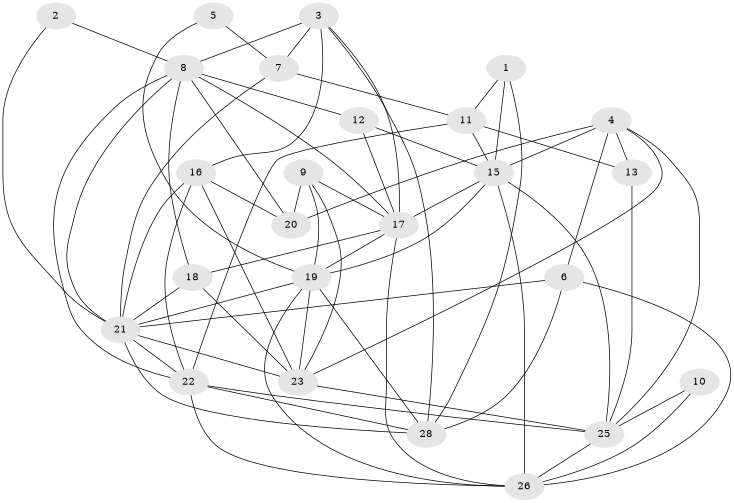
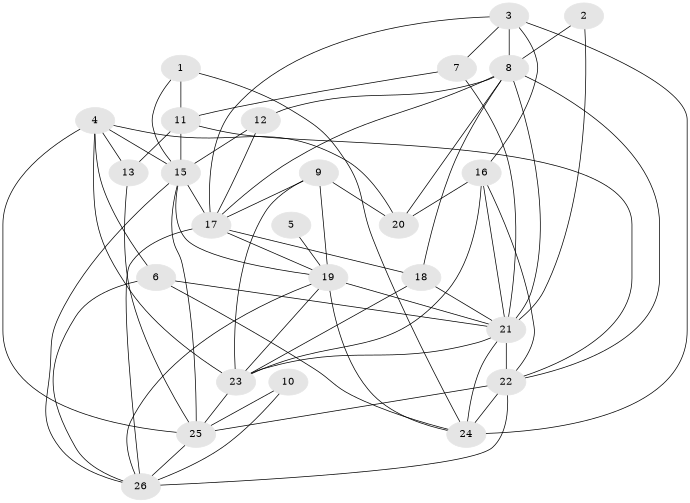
(243, 40) -> none
(426, 434) -> (466, 434)
